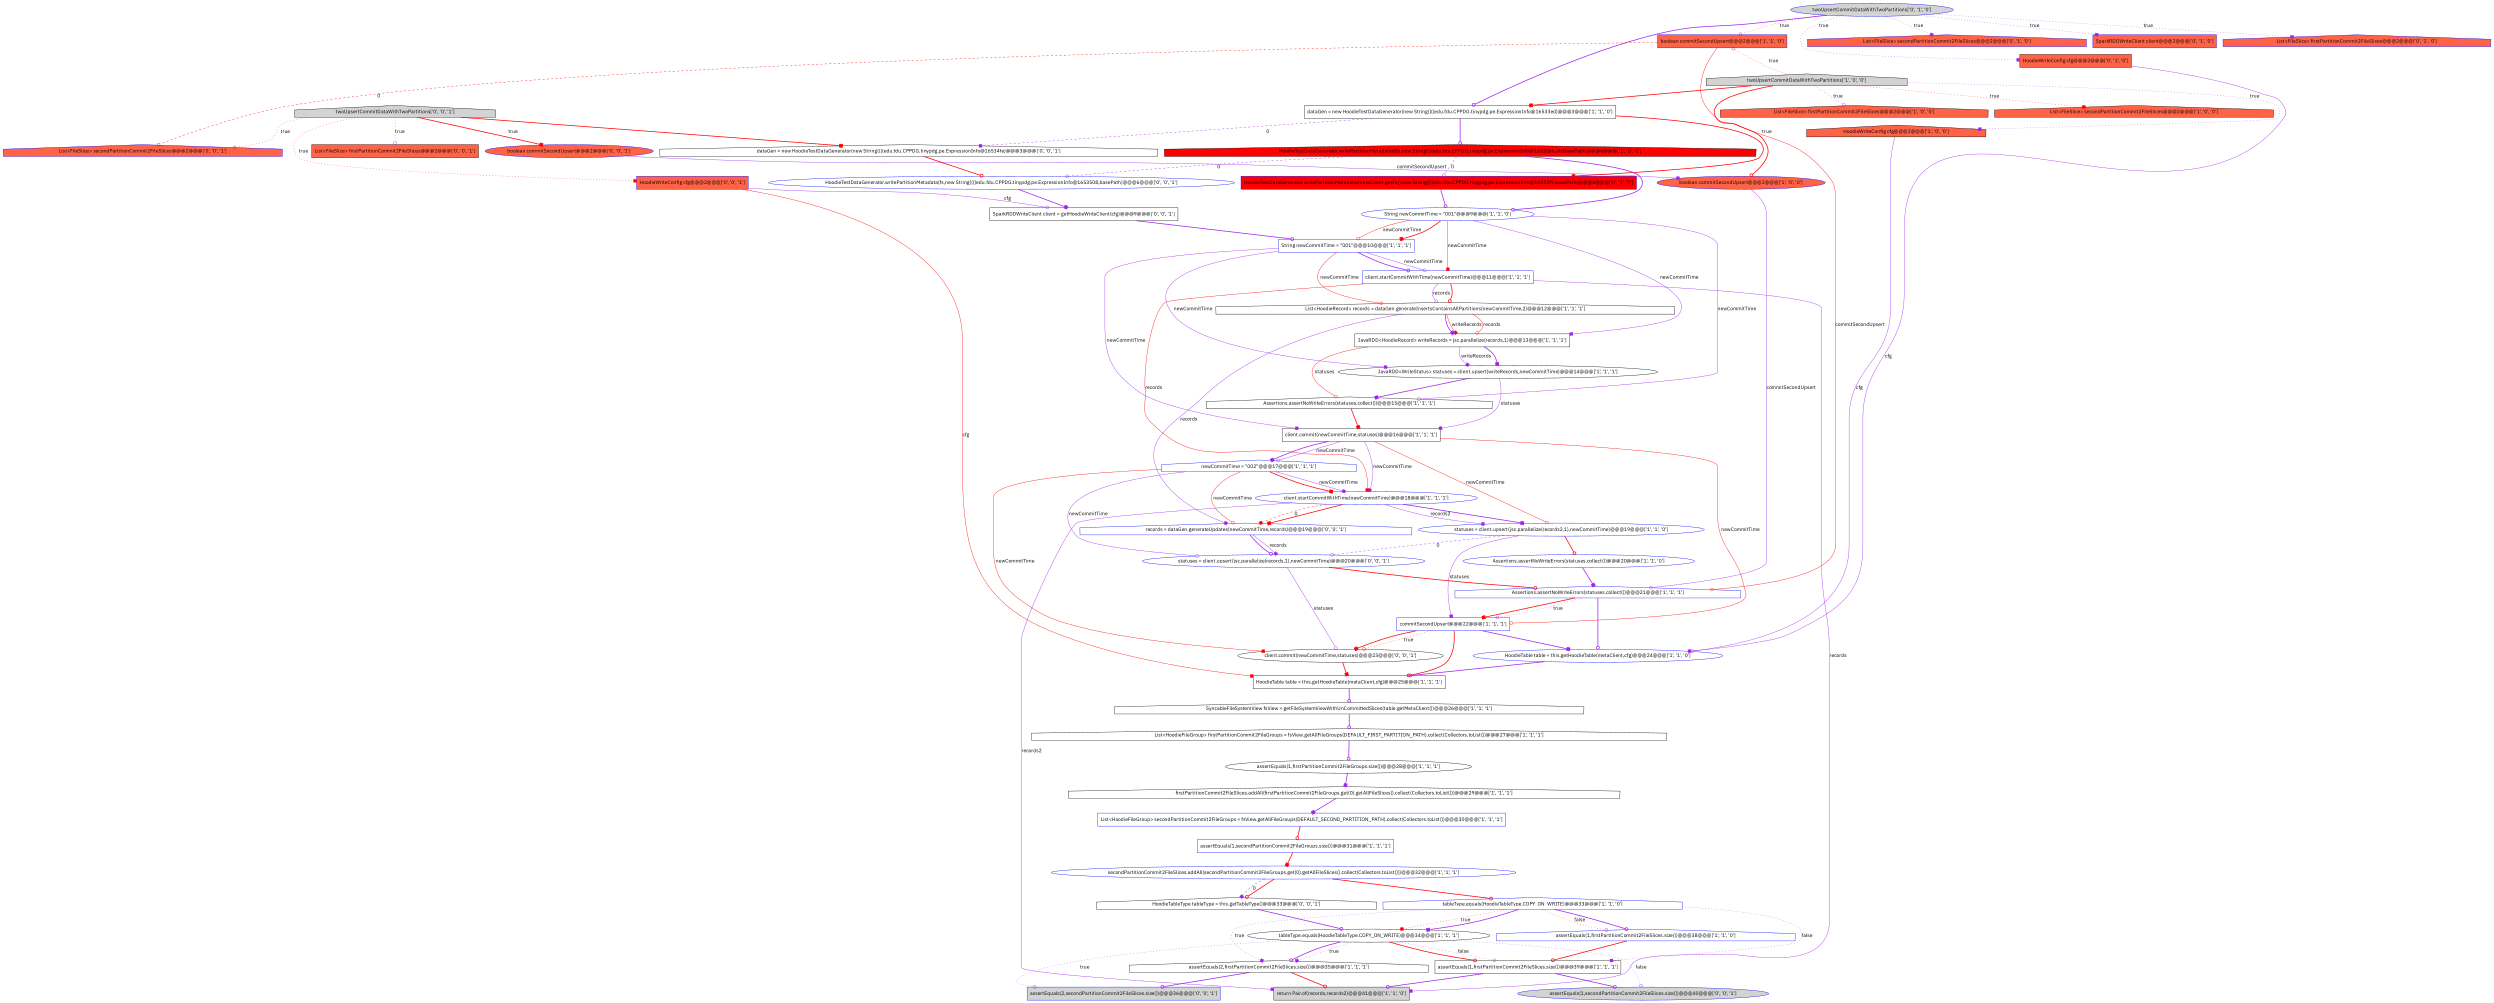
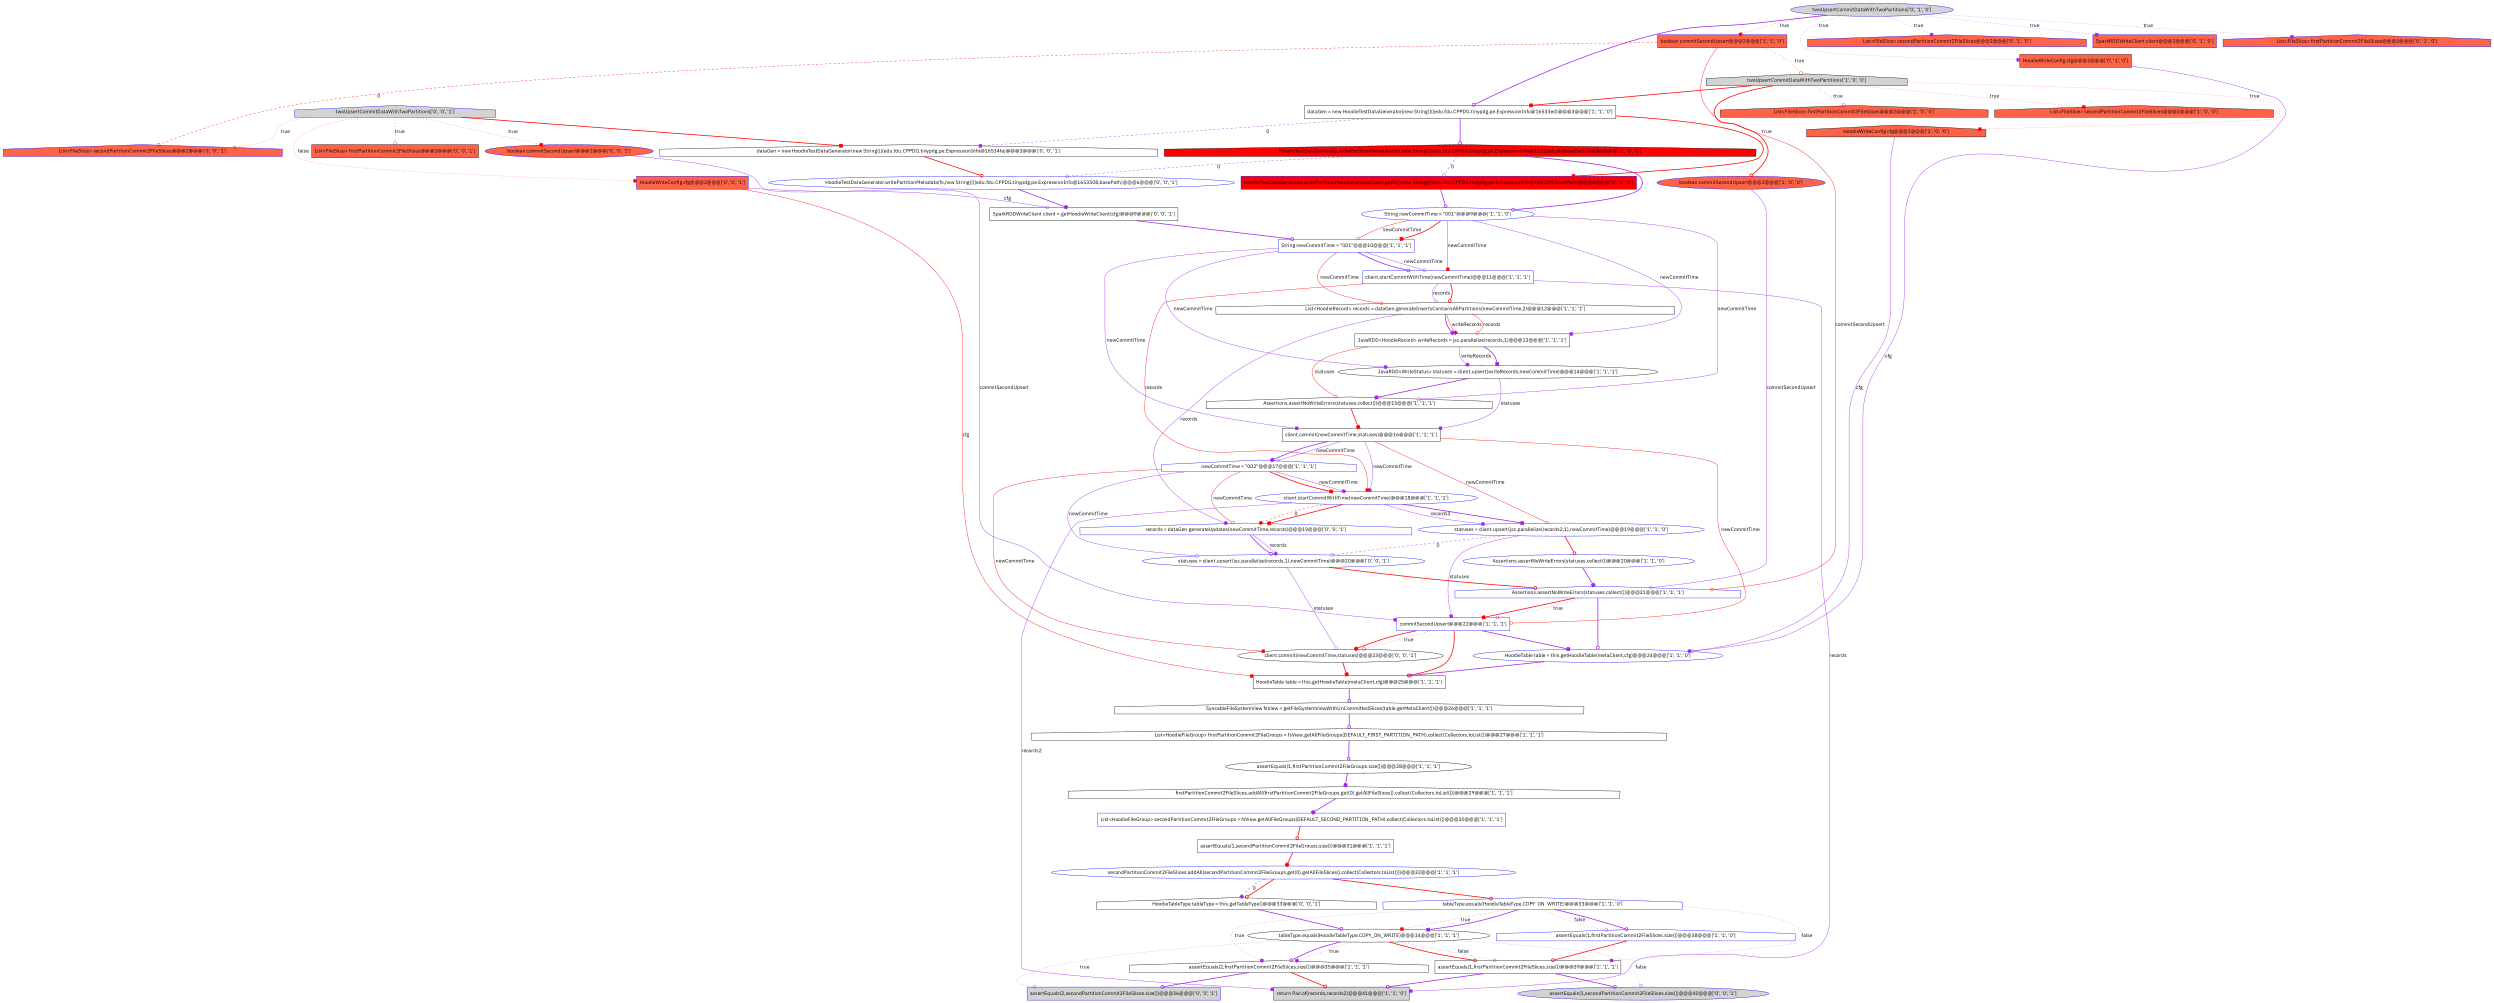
(1779, 23) -> (1779, 23)
(1761, 64) -> (1783, 57)
(2247, 99) -> (2247, 99)
(395, 112) -> (395, 112)
(478, 131) -> (478, 131)
(304, 151) -> (304, 151)
(1151, 163) -> (979, 399)
